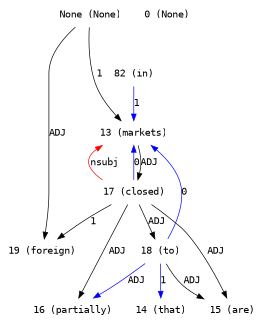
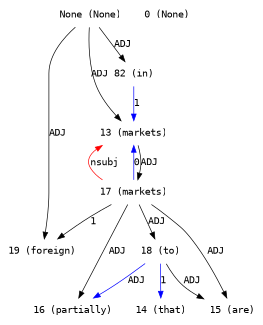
none -> (110, 42)
(99, 74) -> (99, 74)
(134, 192) -> (134, 192)
(182, 192) -> none
